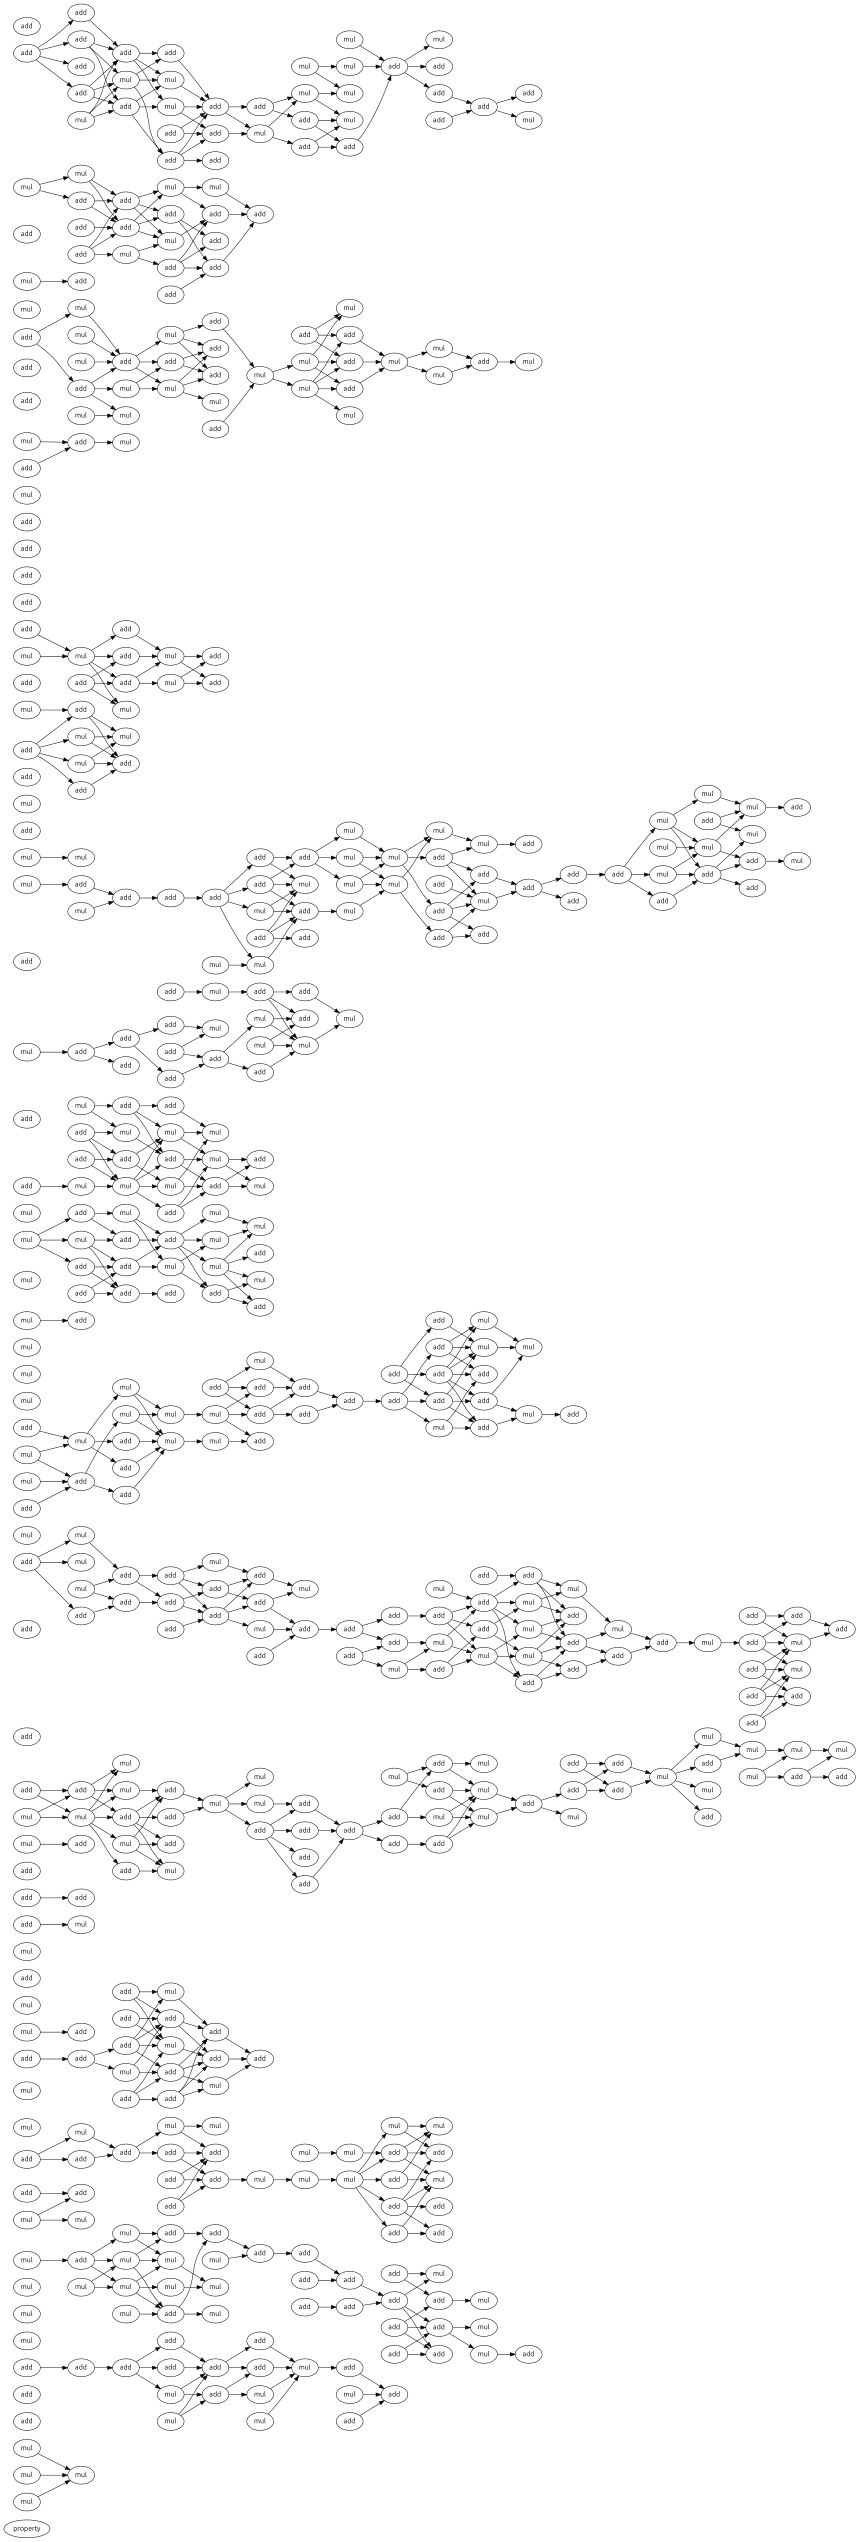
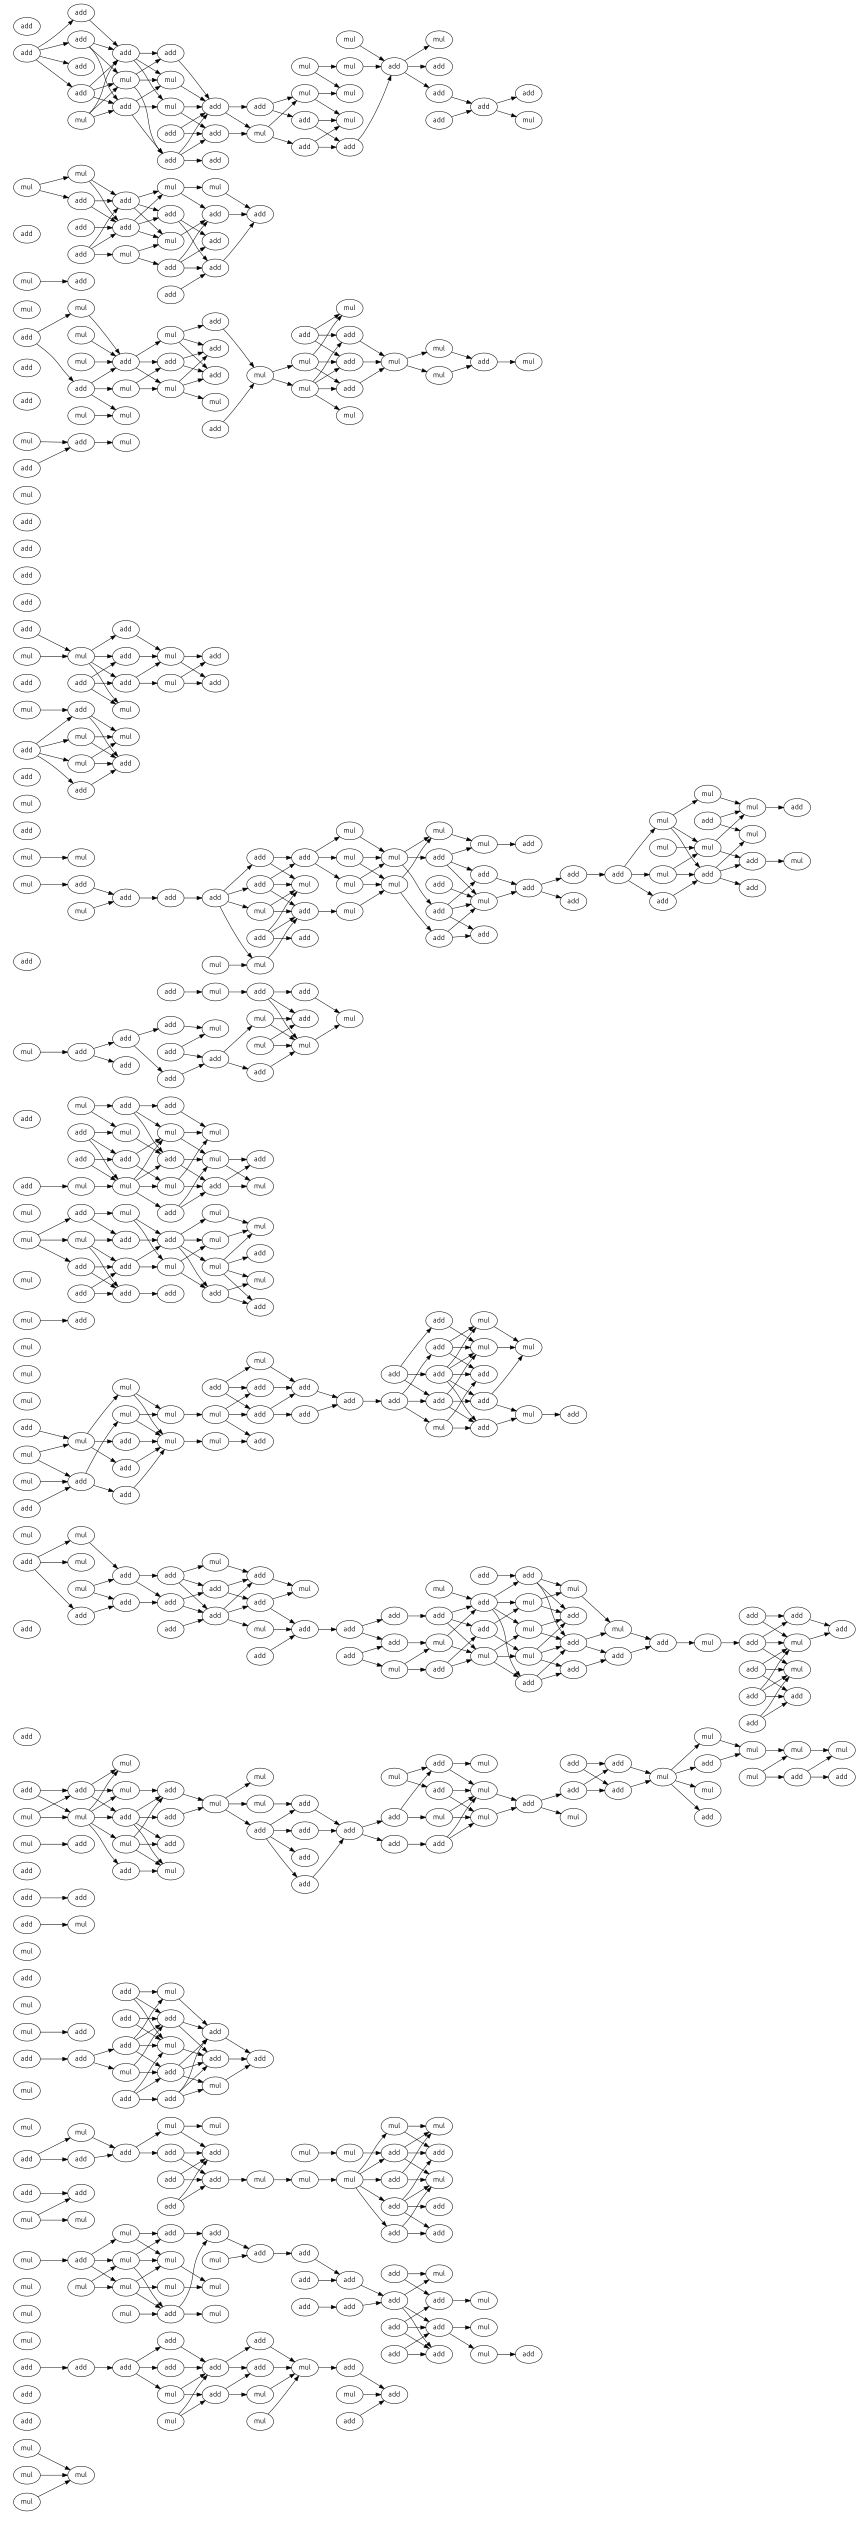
(27, 2529) -> none
